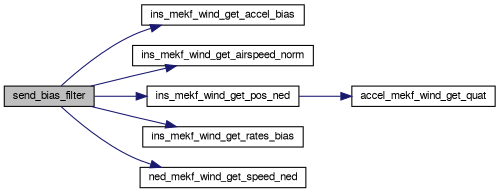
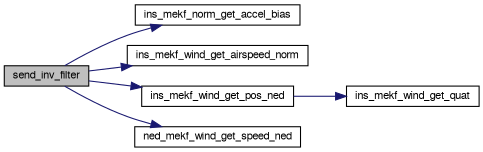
(223, 15) -> (218, 15)
(49, 96) -> (47, 76)
(424, 96) -> (413, 96)
(223, 137) -> none
